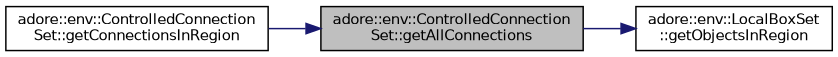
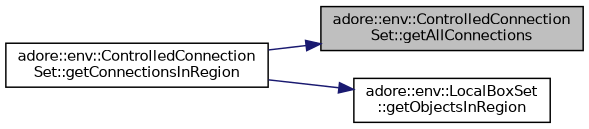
(602, 29) -> (304, 84)
